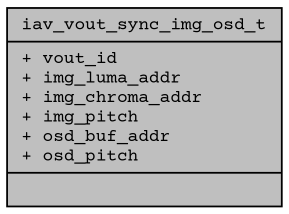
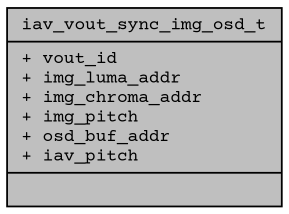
(81, 155) -> (81, 155)
